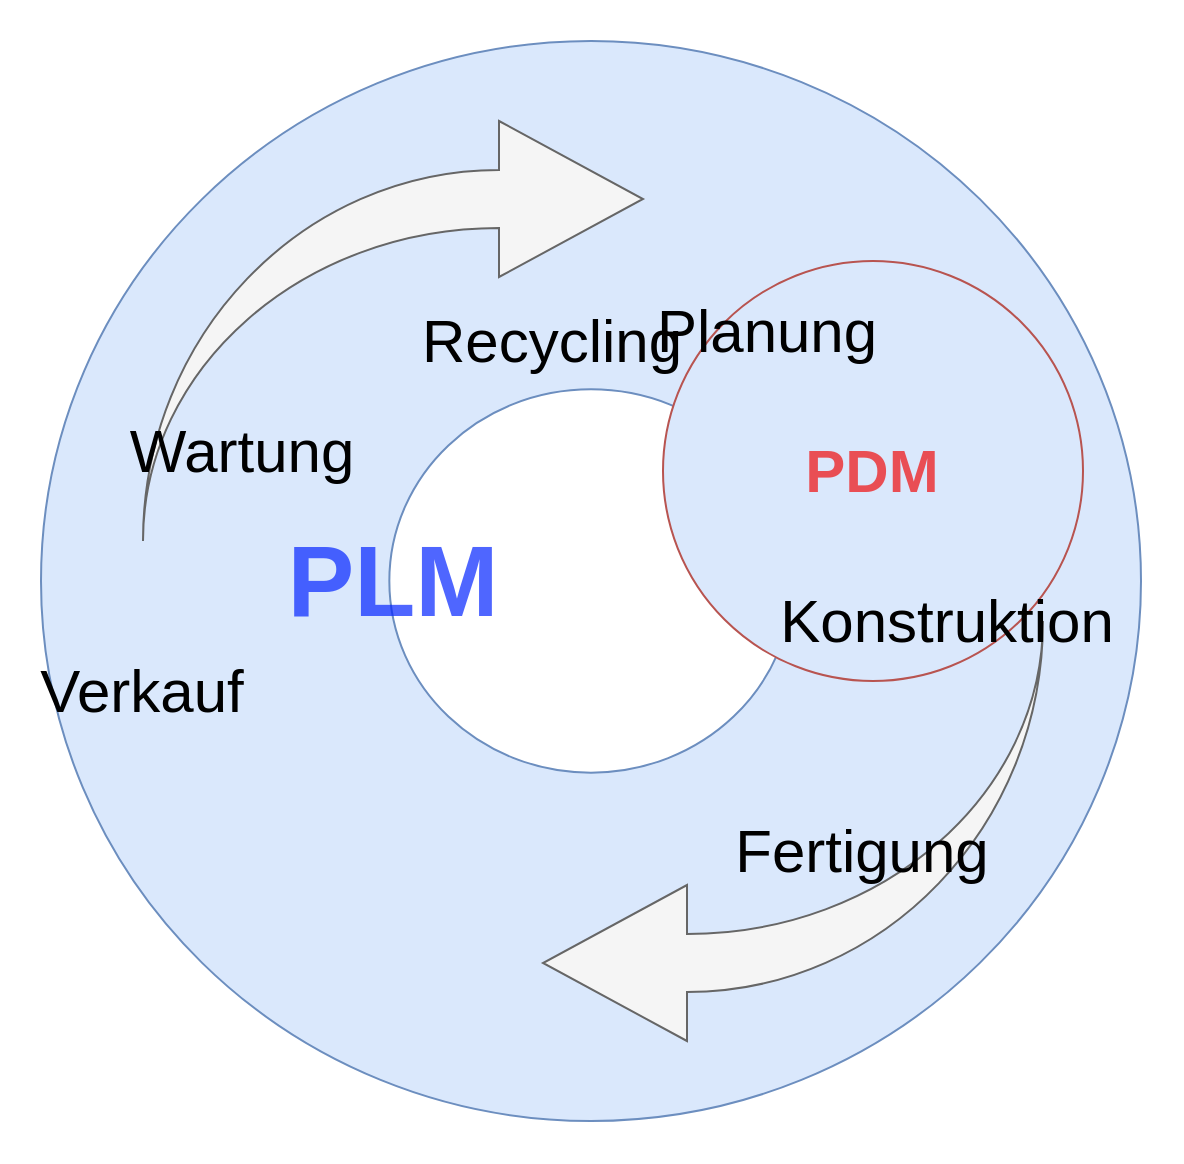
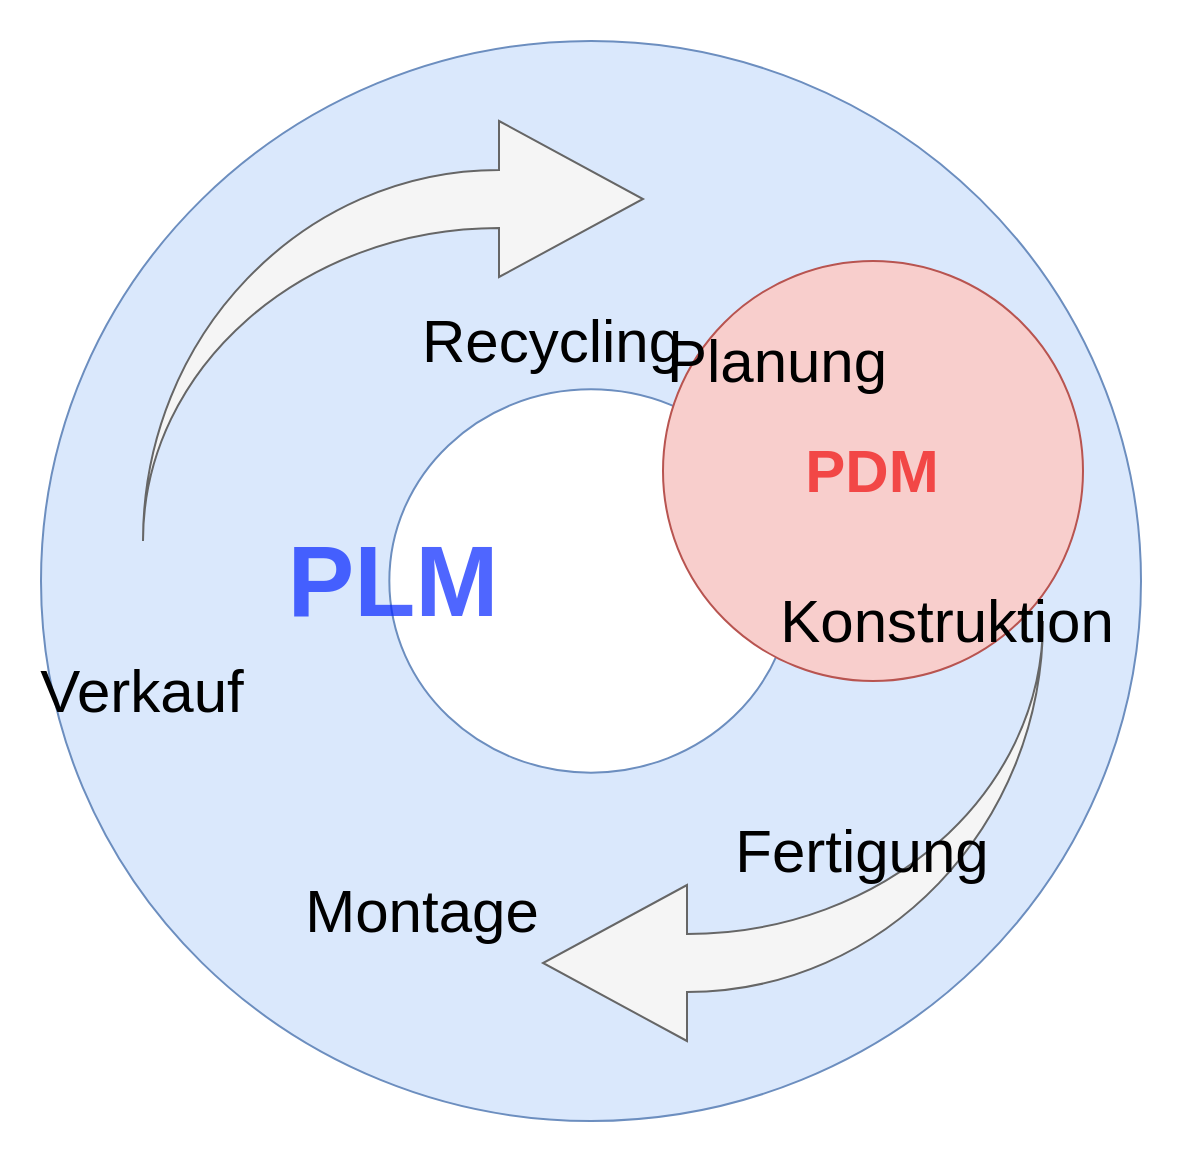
(768, 331) -> (778, 361)
(243, 451) -> none
(873, 471) -> (873, 471)
none -> (423, 911)
